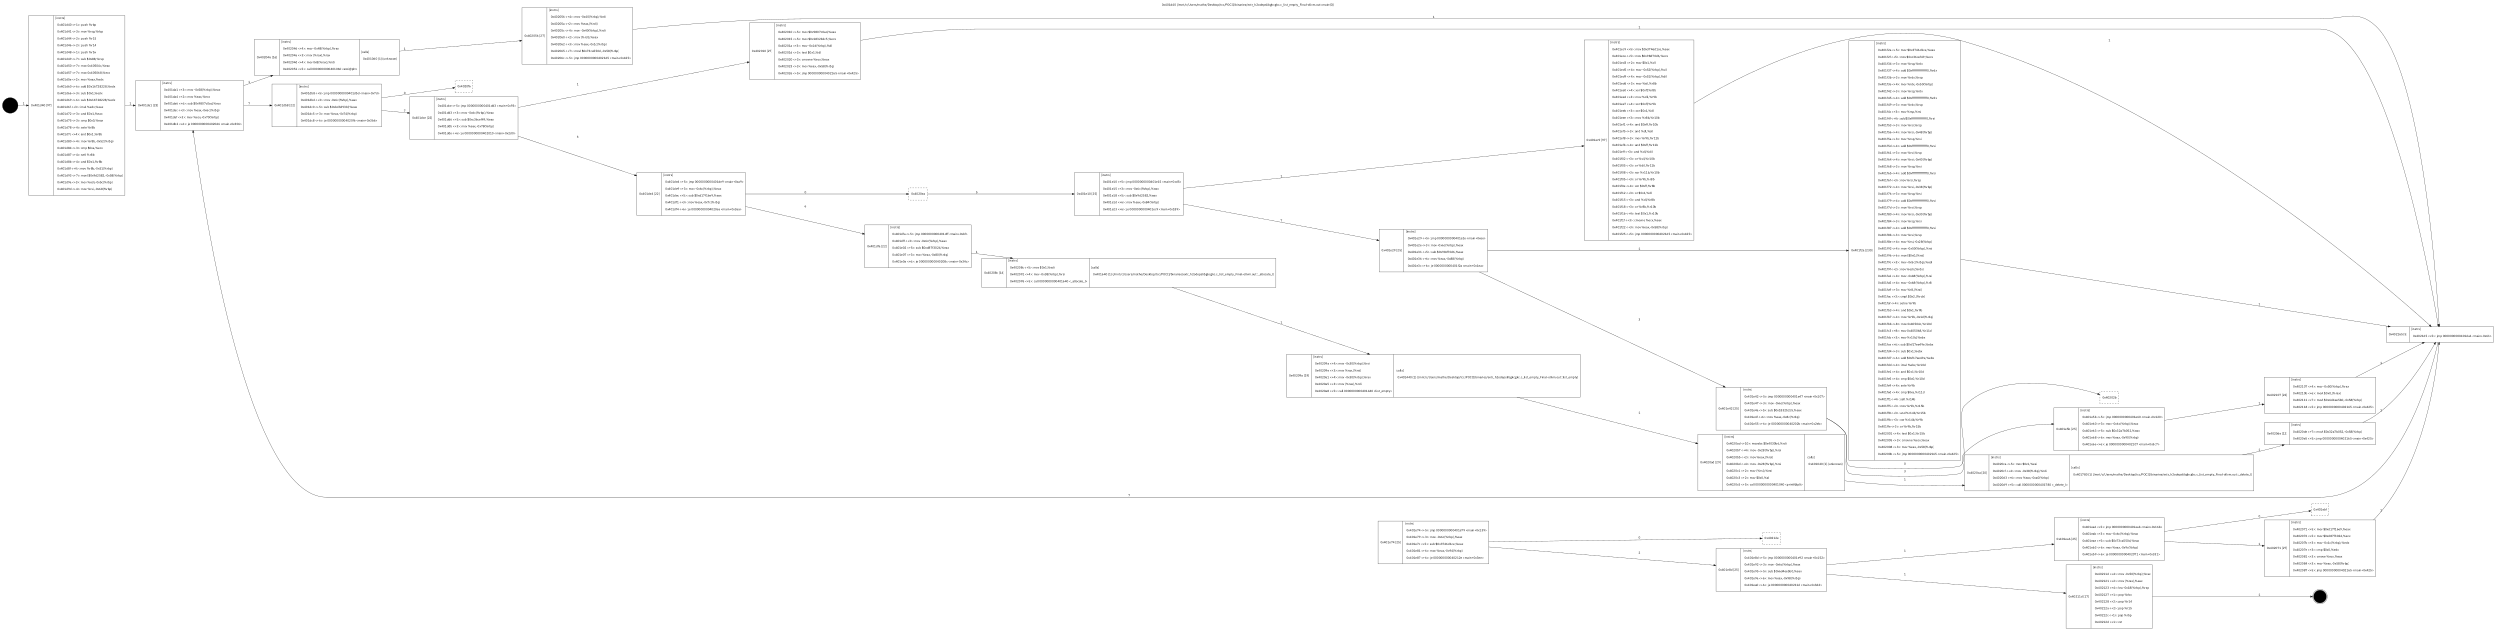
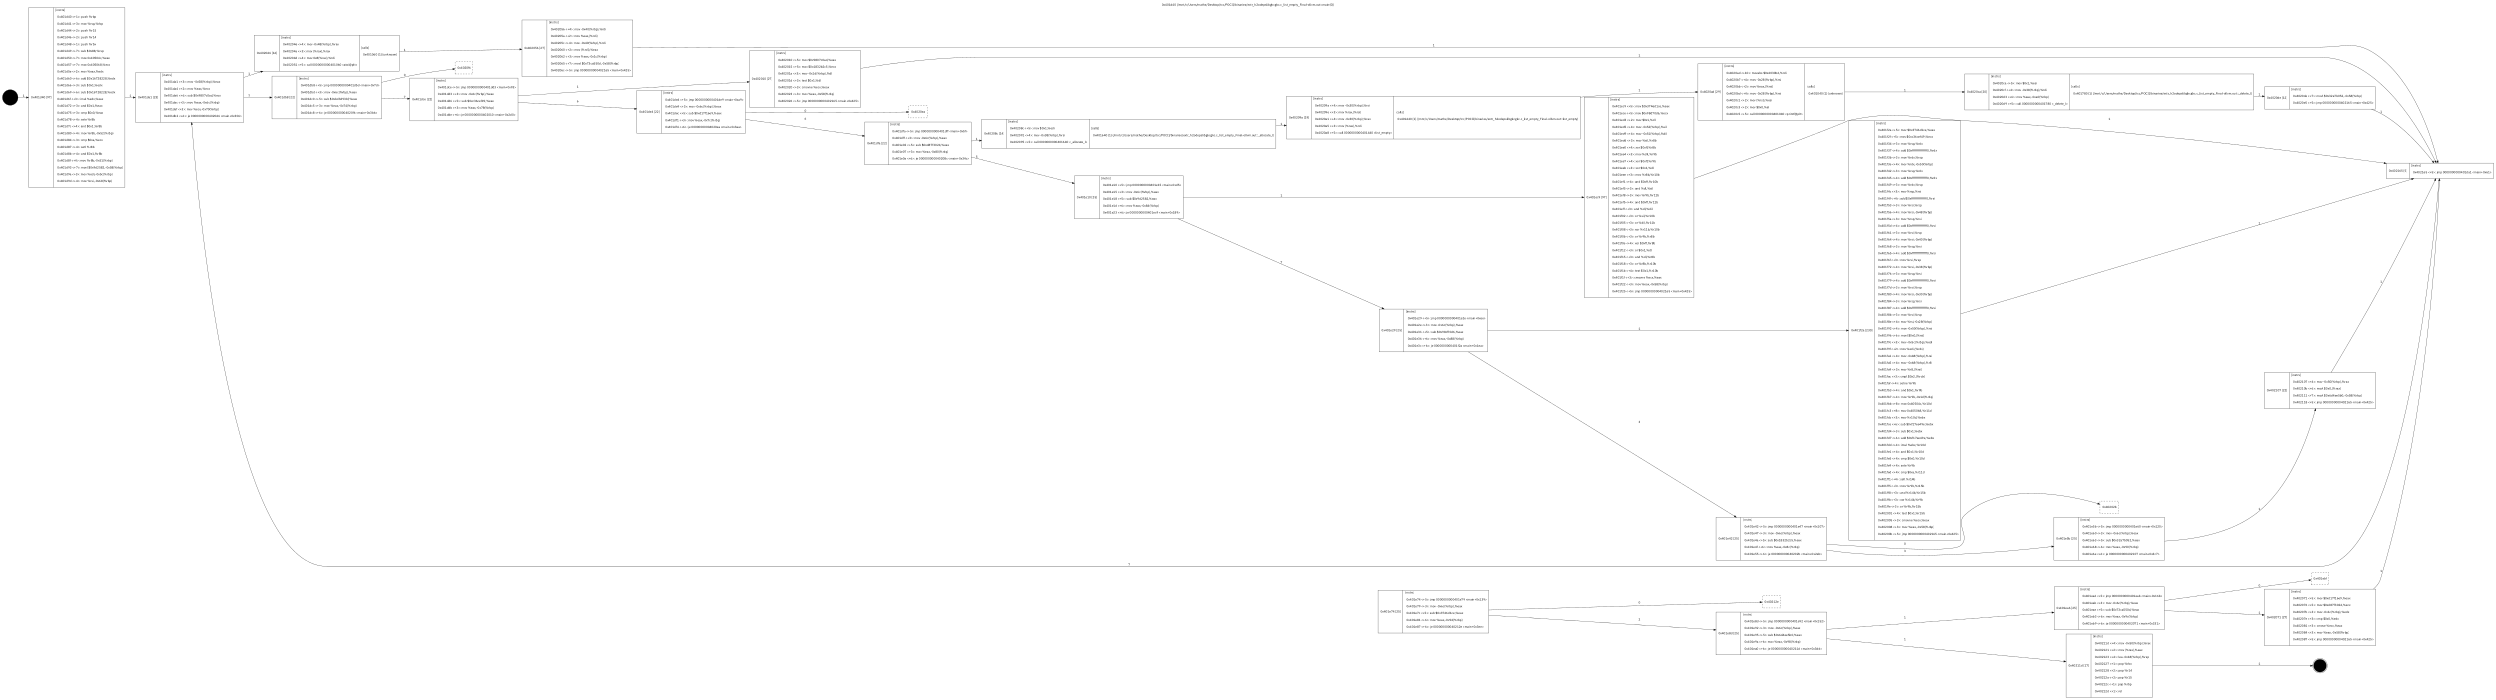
(1000, 194) -> (1022, 170)
